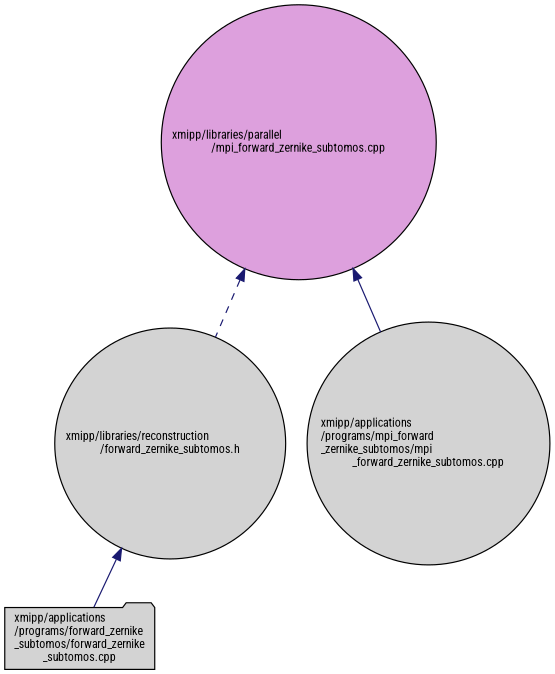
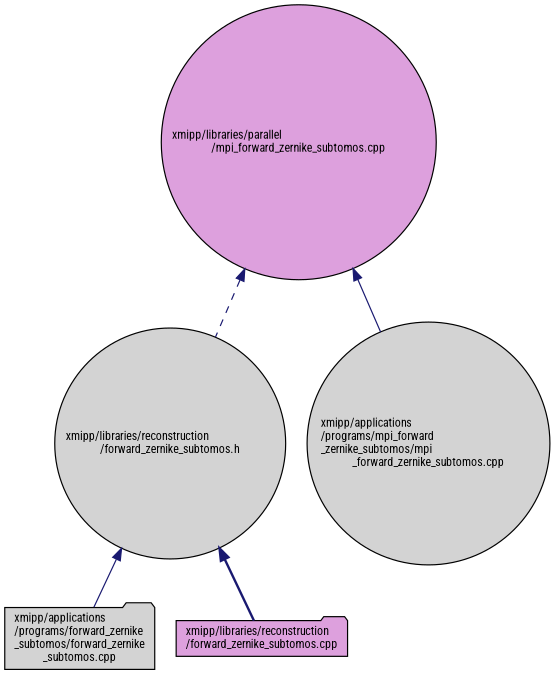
none -> (262, 638)
